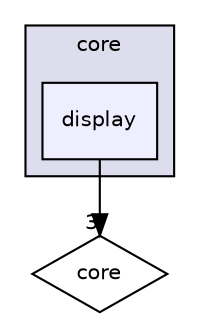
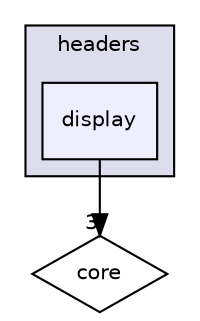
(100, 46) -> (100, 46)
